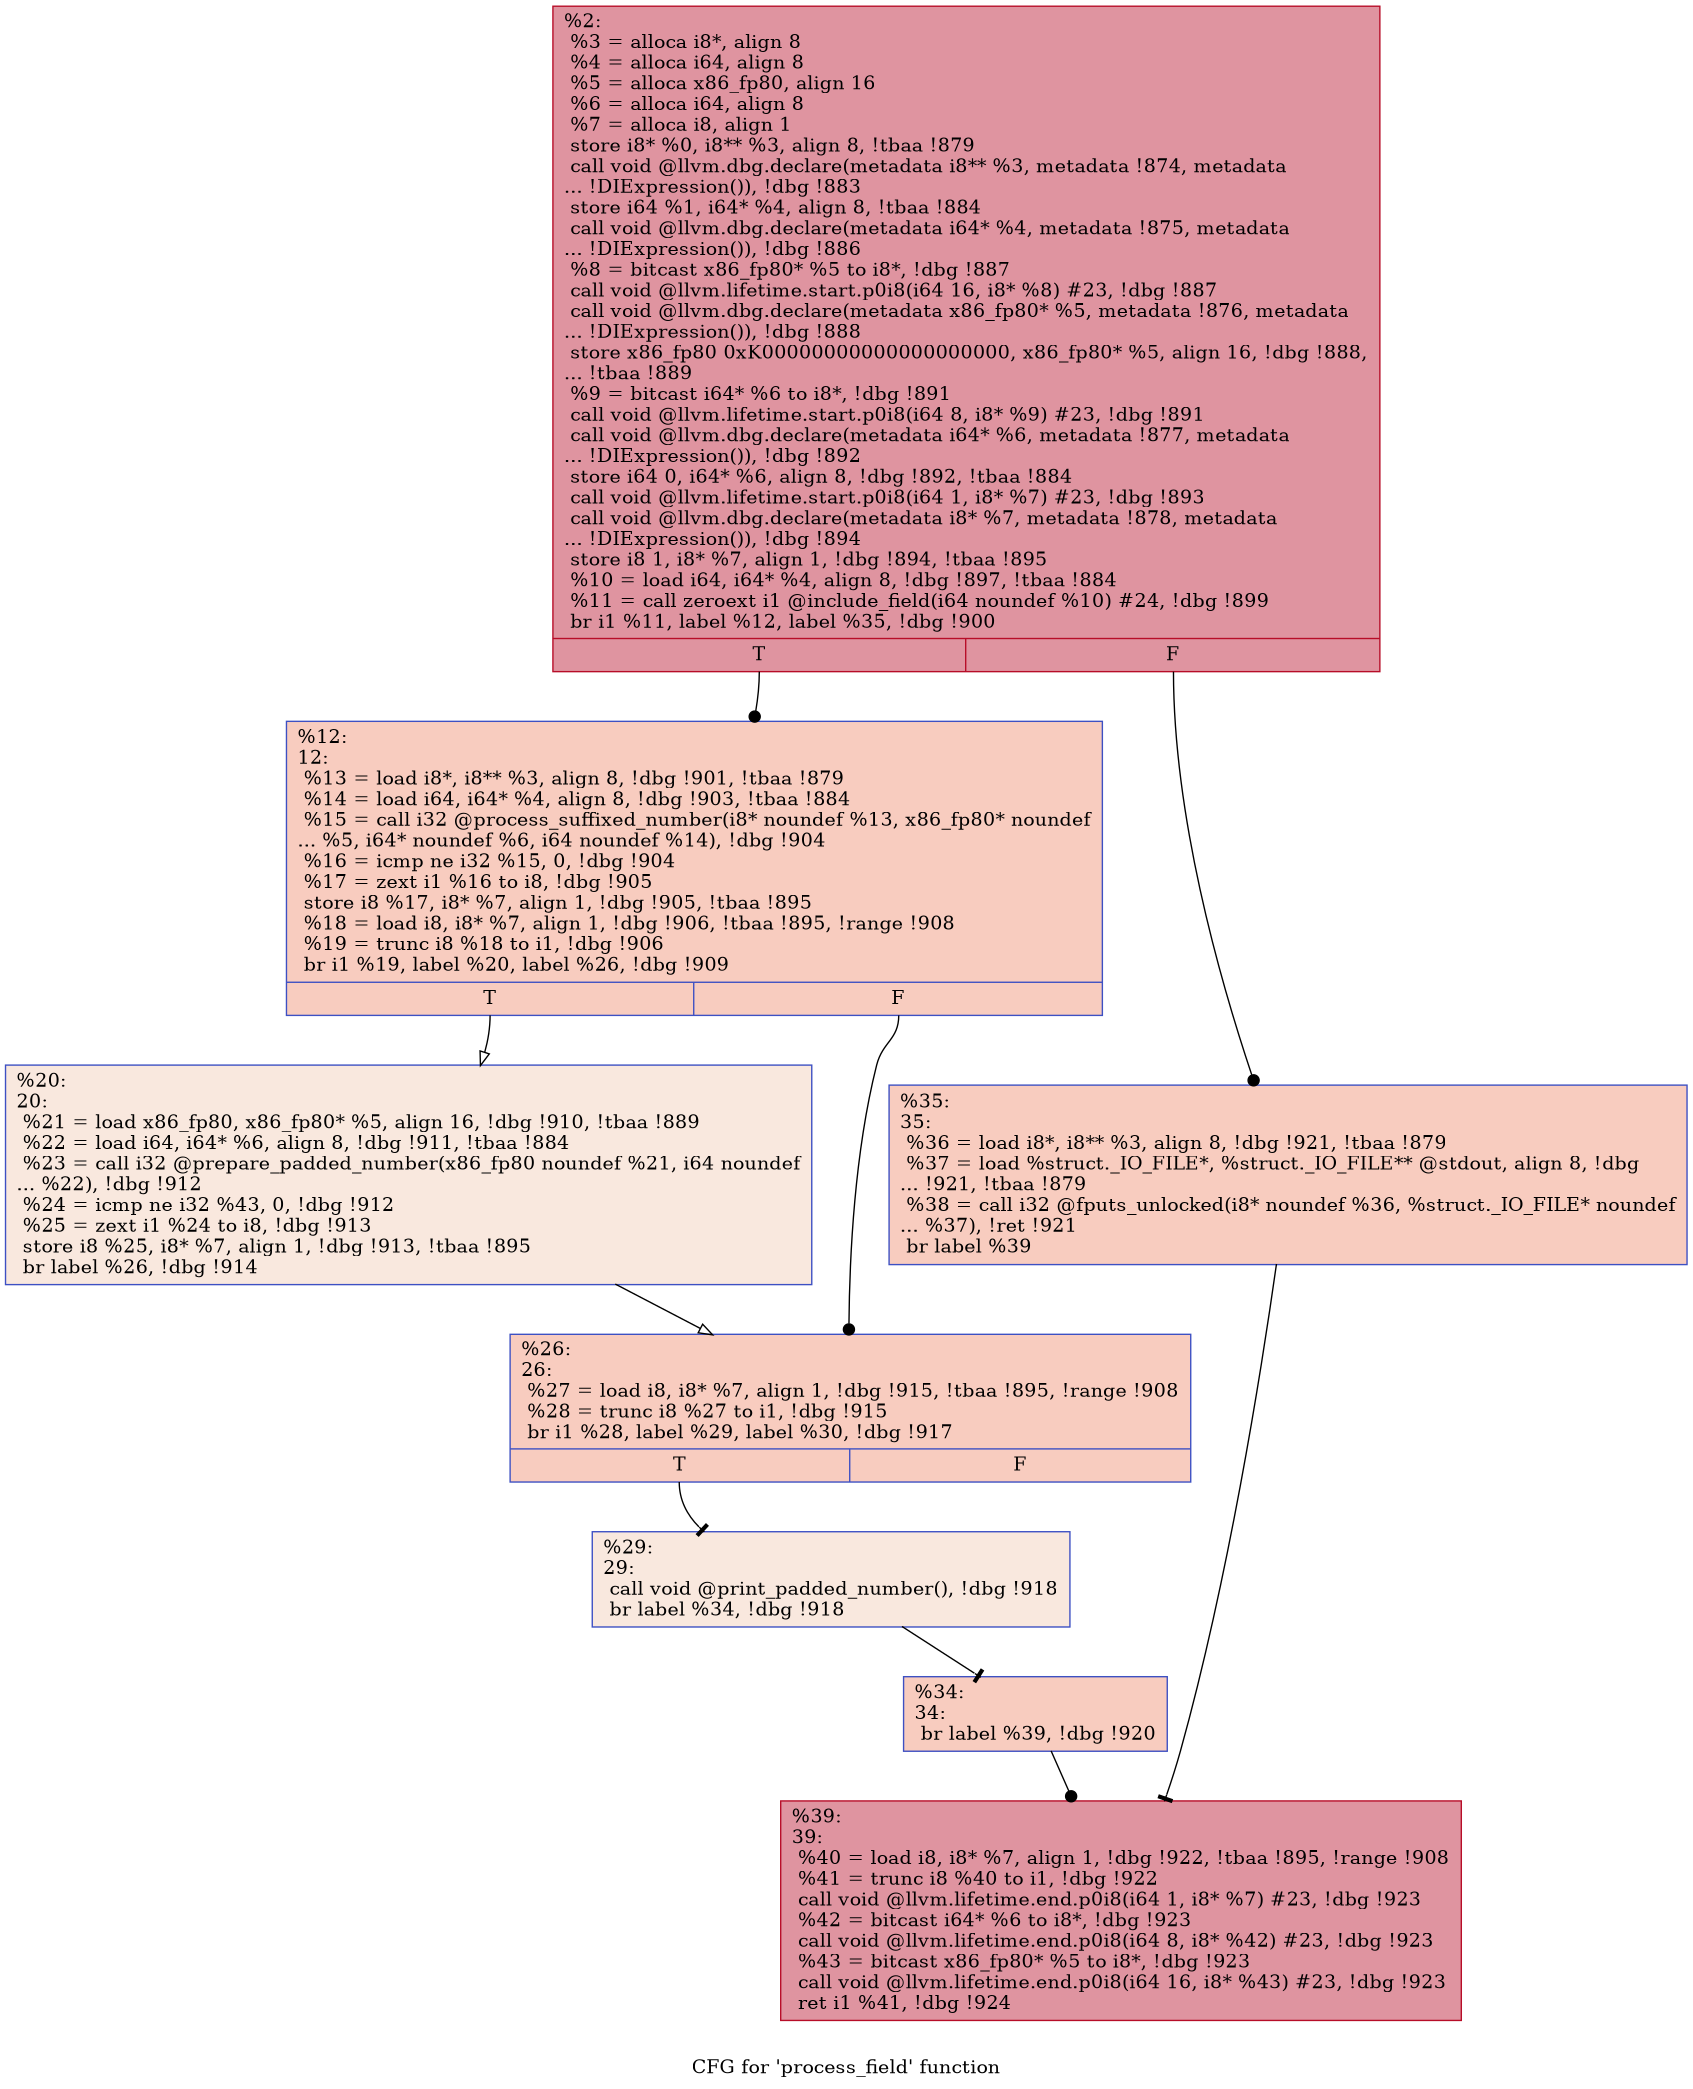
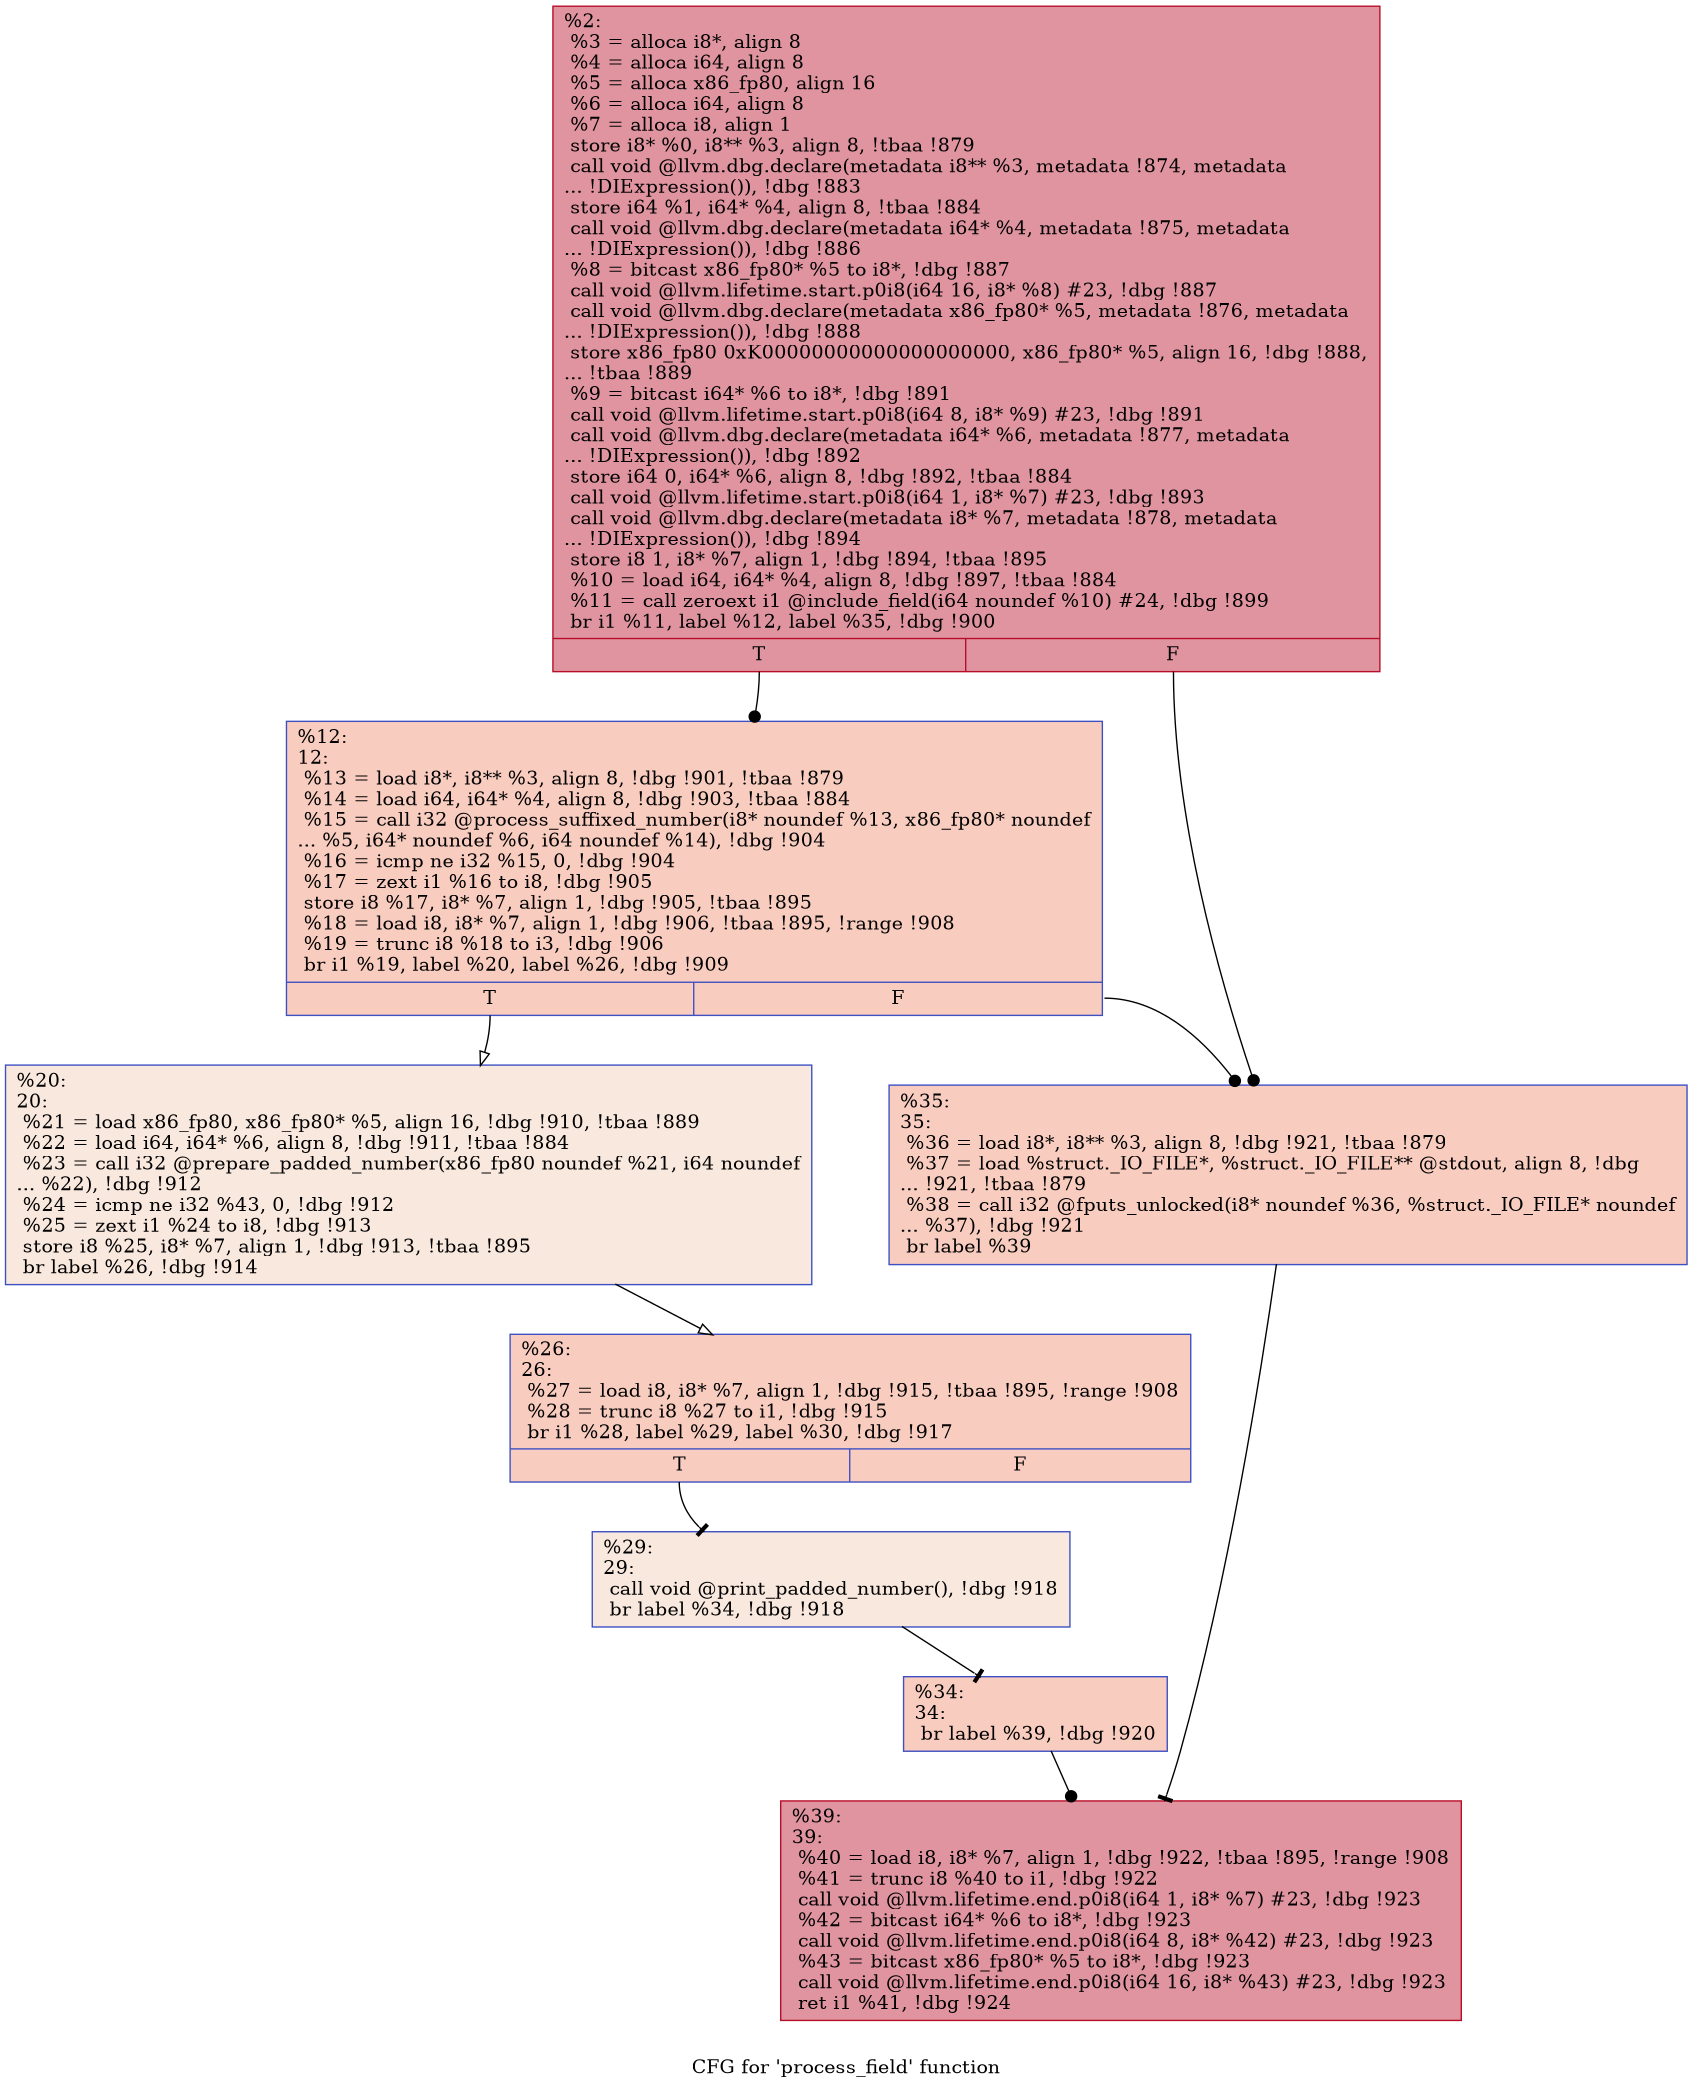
(481, 944) -> (481, 944)
(859, 1166) -> (1176, 1022)
(989, 1226) -> (993, 1226)
